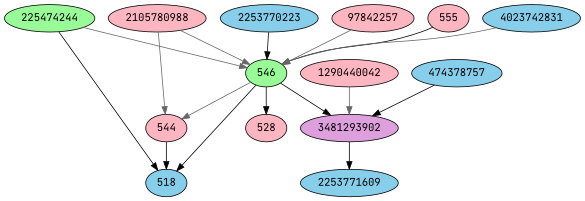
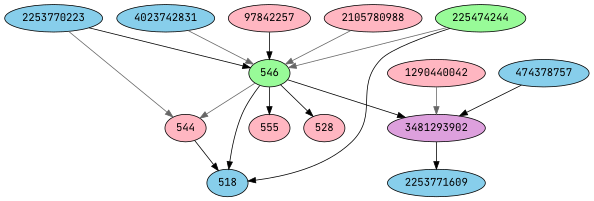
(361, 45) -> (269, 97)
(320, 46) -> (269, 42)
(161, 69) -> (118, 72)
